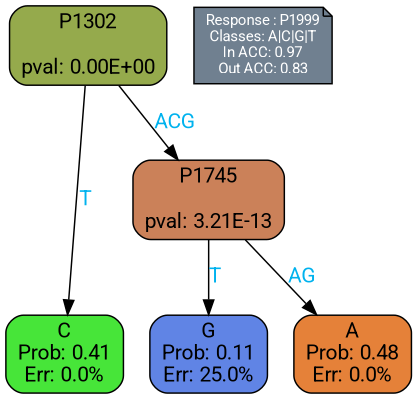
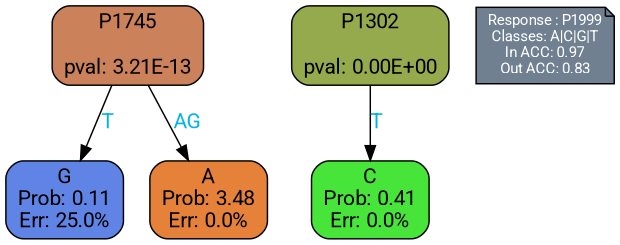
(144, 117) -> none
(353, 354) -> (209, 200)
